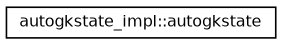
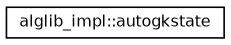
(141, 23) -> (115, 23)
